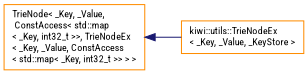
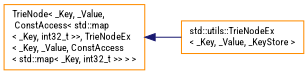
(243, 37) -> (243, 37)
